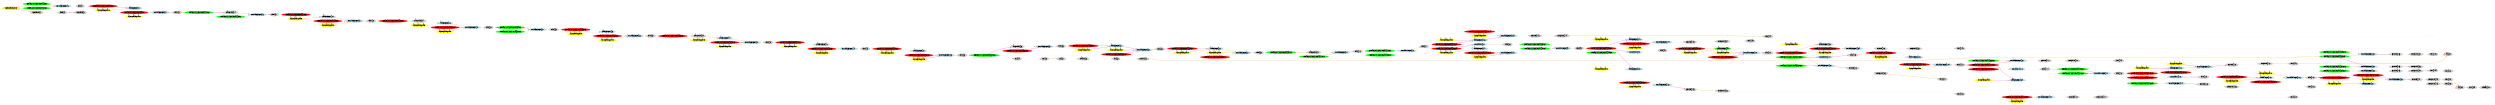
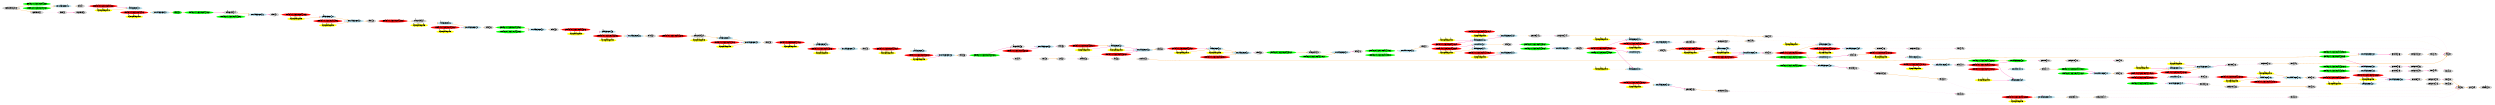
(11, 8) -> (11, 8)
(177, 13) -> (177, 13)
(1723, 49) -> (1723, 49)
(2017, 61) -> (2017, 61)
(2272, 87) -> (2272, 87)
